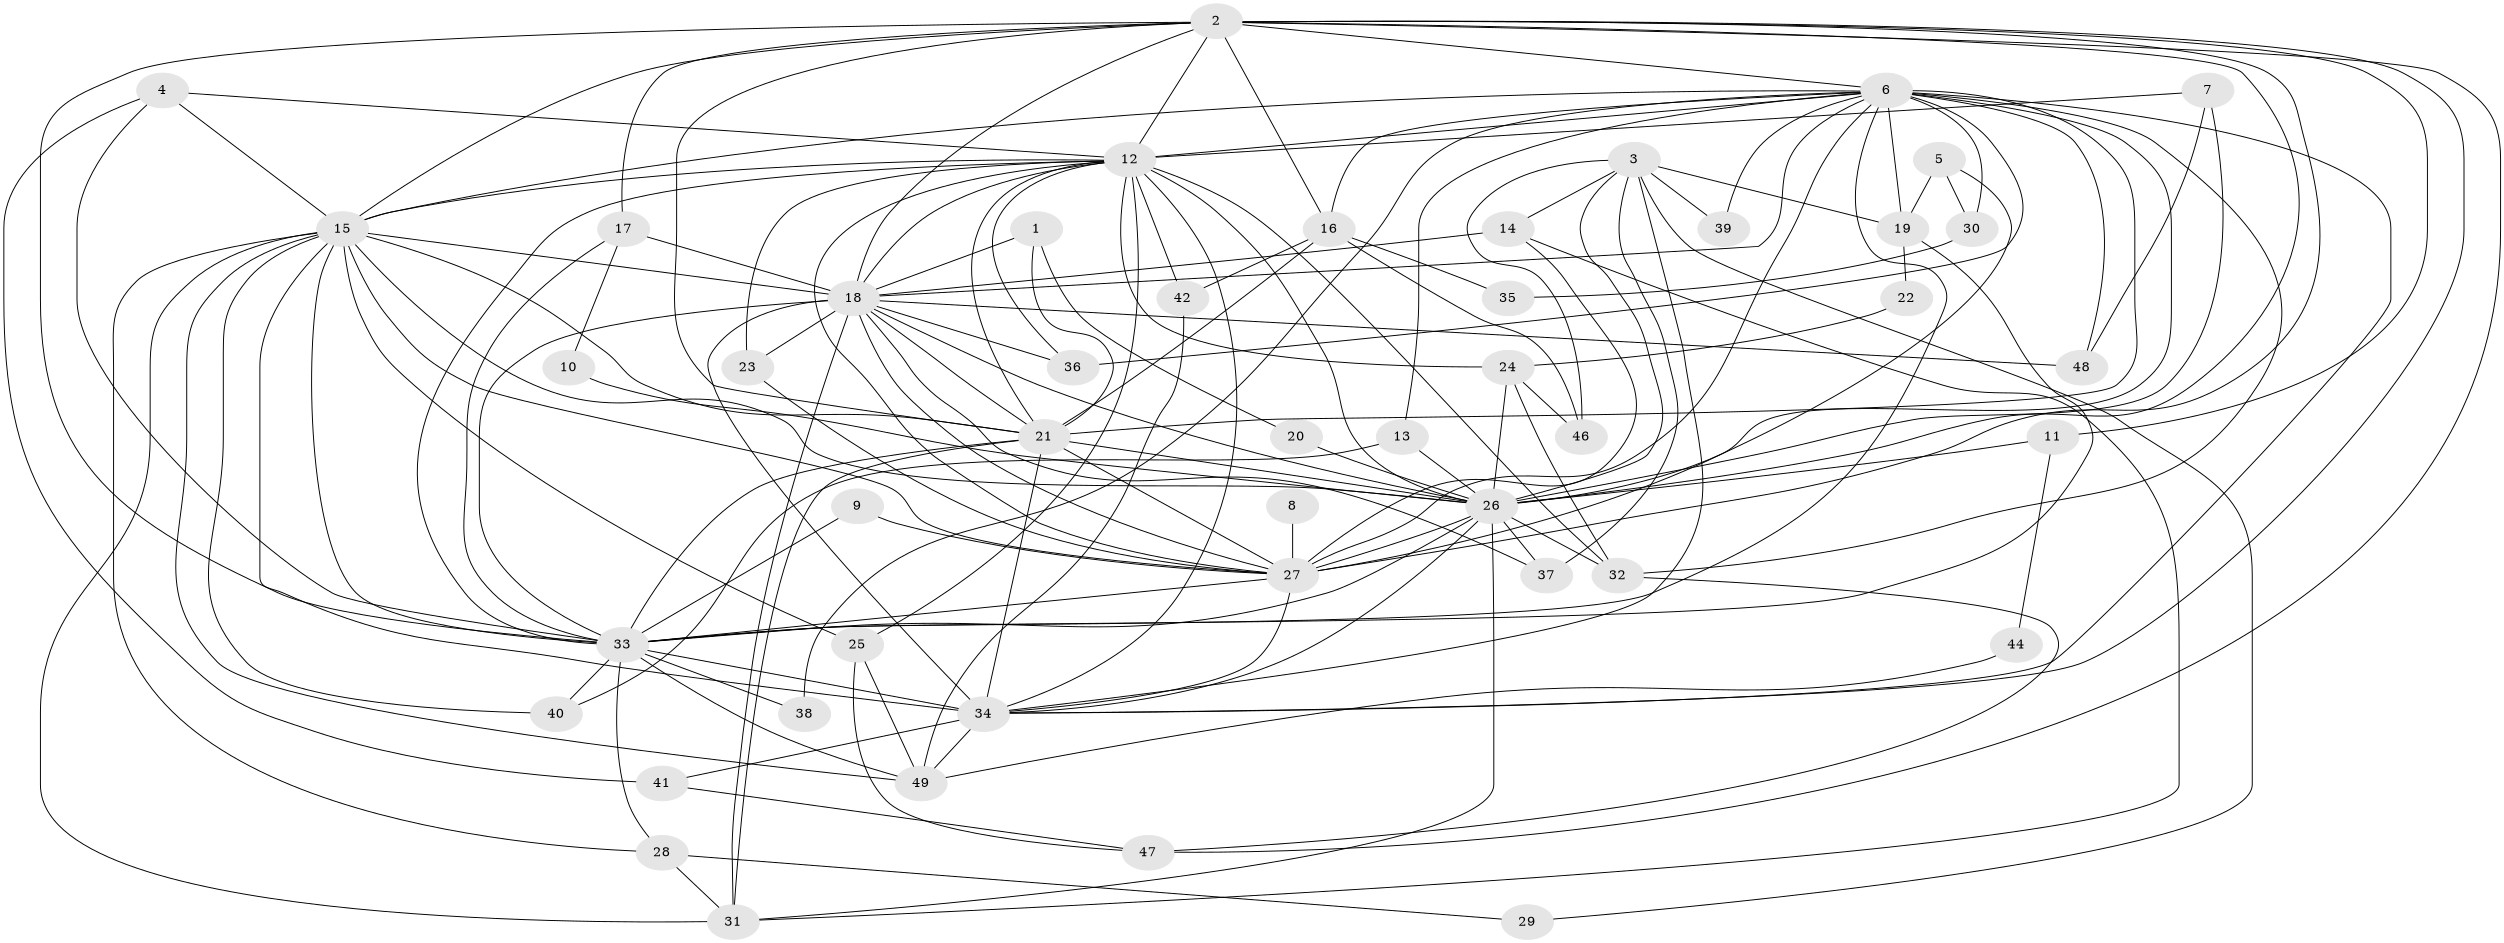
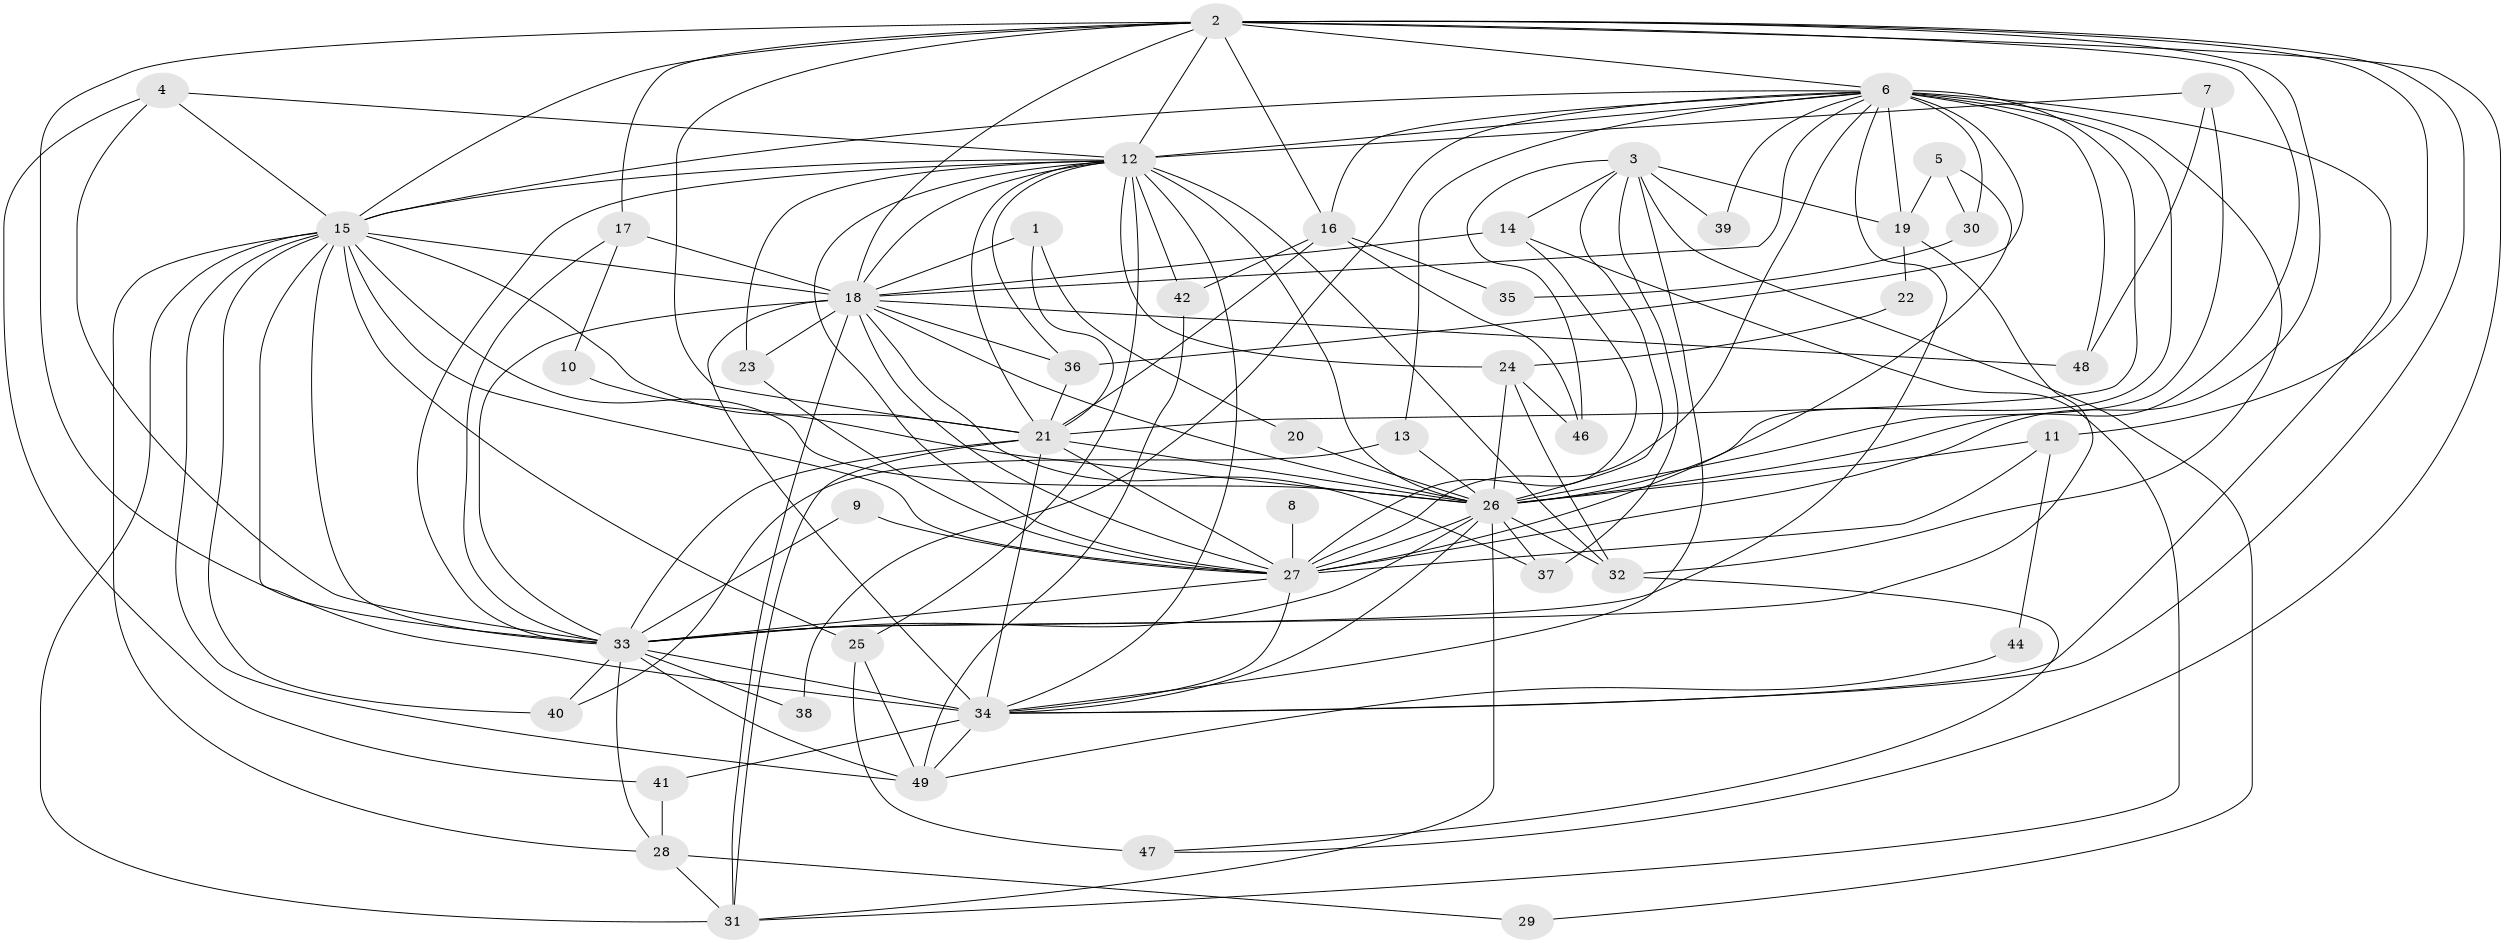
(948, 369) -> (1059, 402)
none -> (1706, 542)
(894, 817) -> (662, 818)
